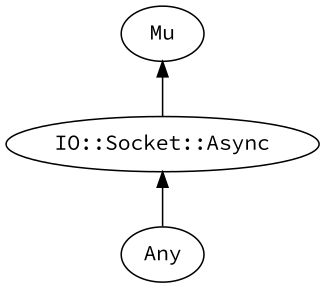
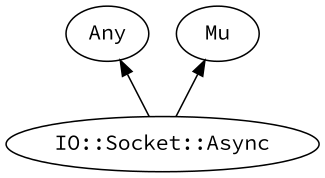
(163, 207) -> (138, 95)
